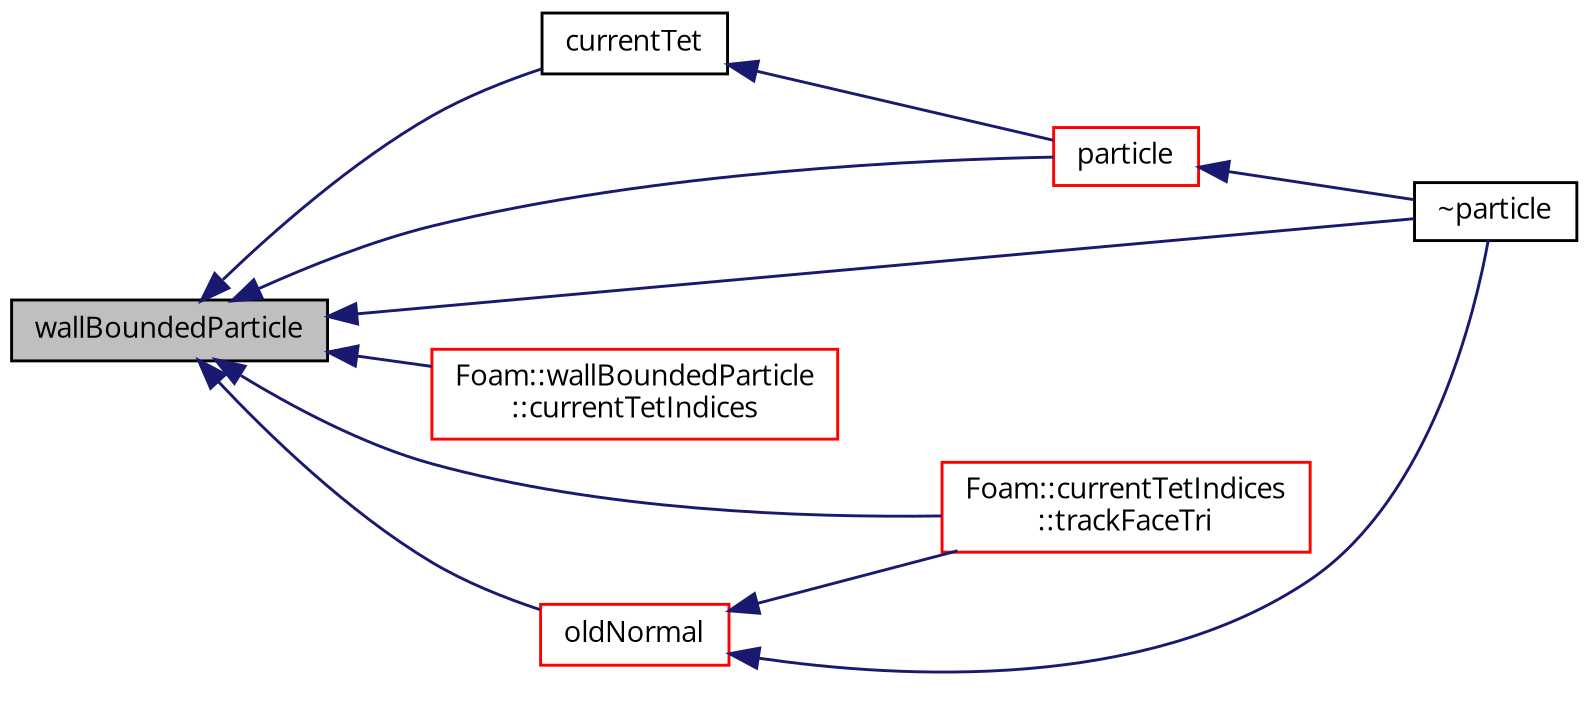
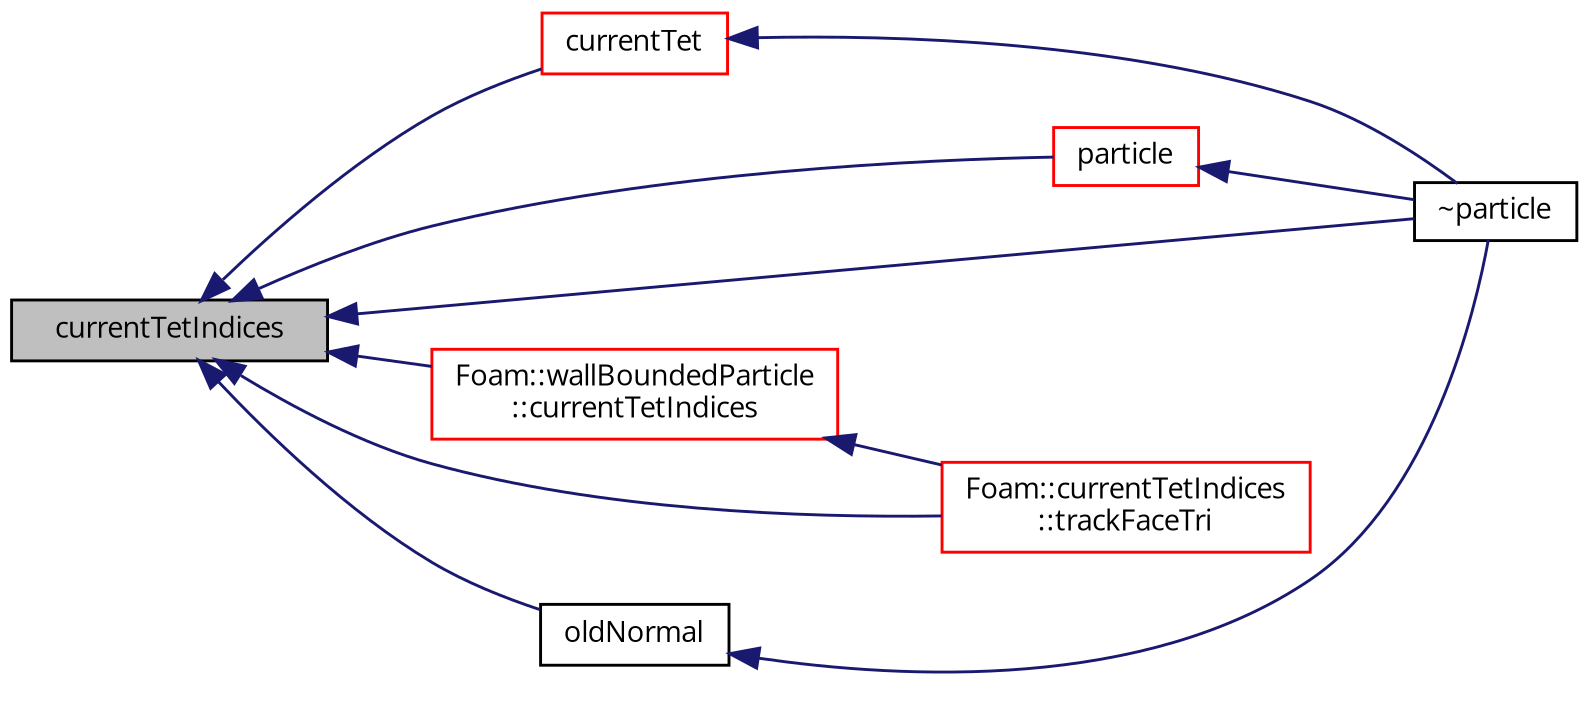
(635, 43) -> (635, 43)
(905, 106) -> (1121, 59)
(170, 330) -> (170, 330)
(858, 577) -> (898, 455)
(635, 635) -> (635, 635)
